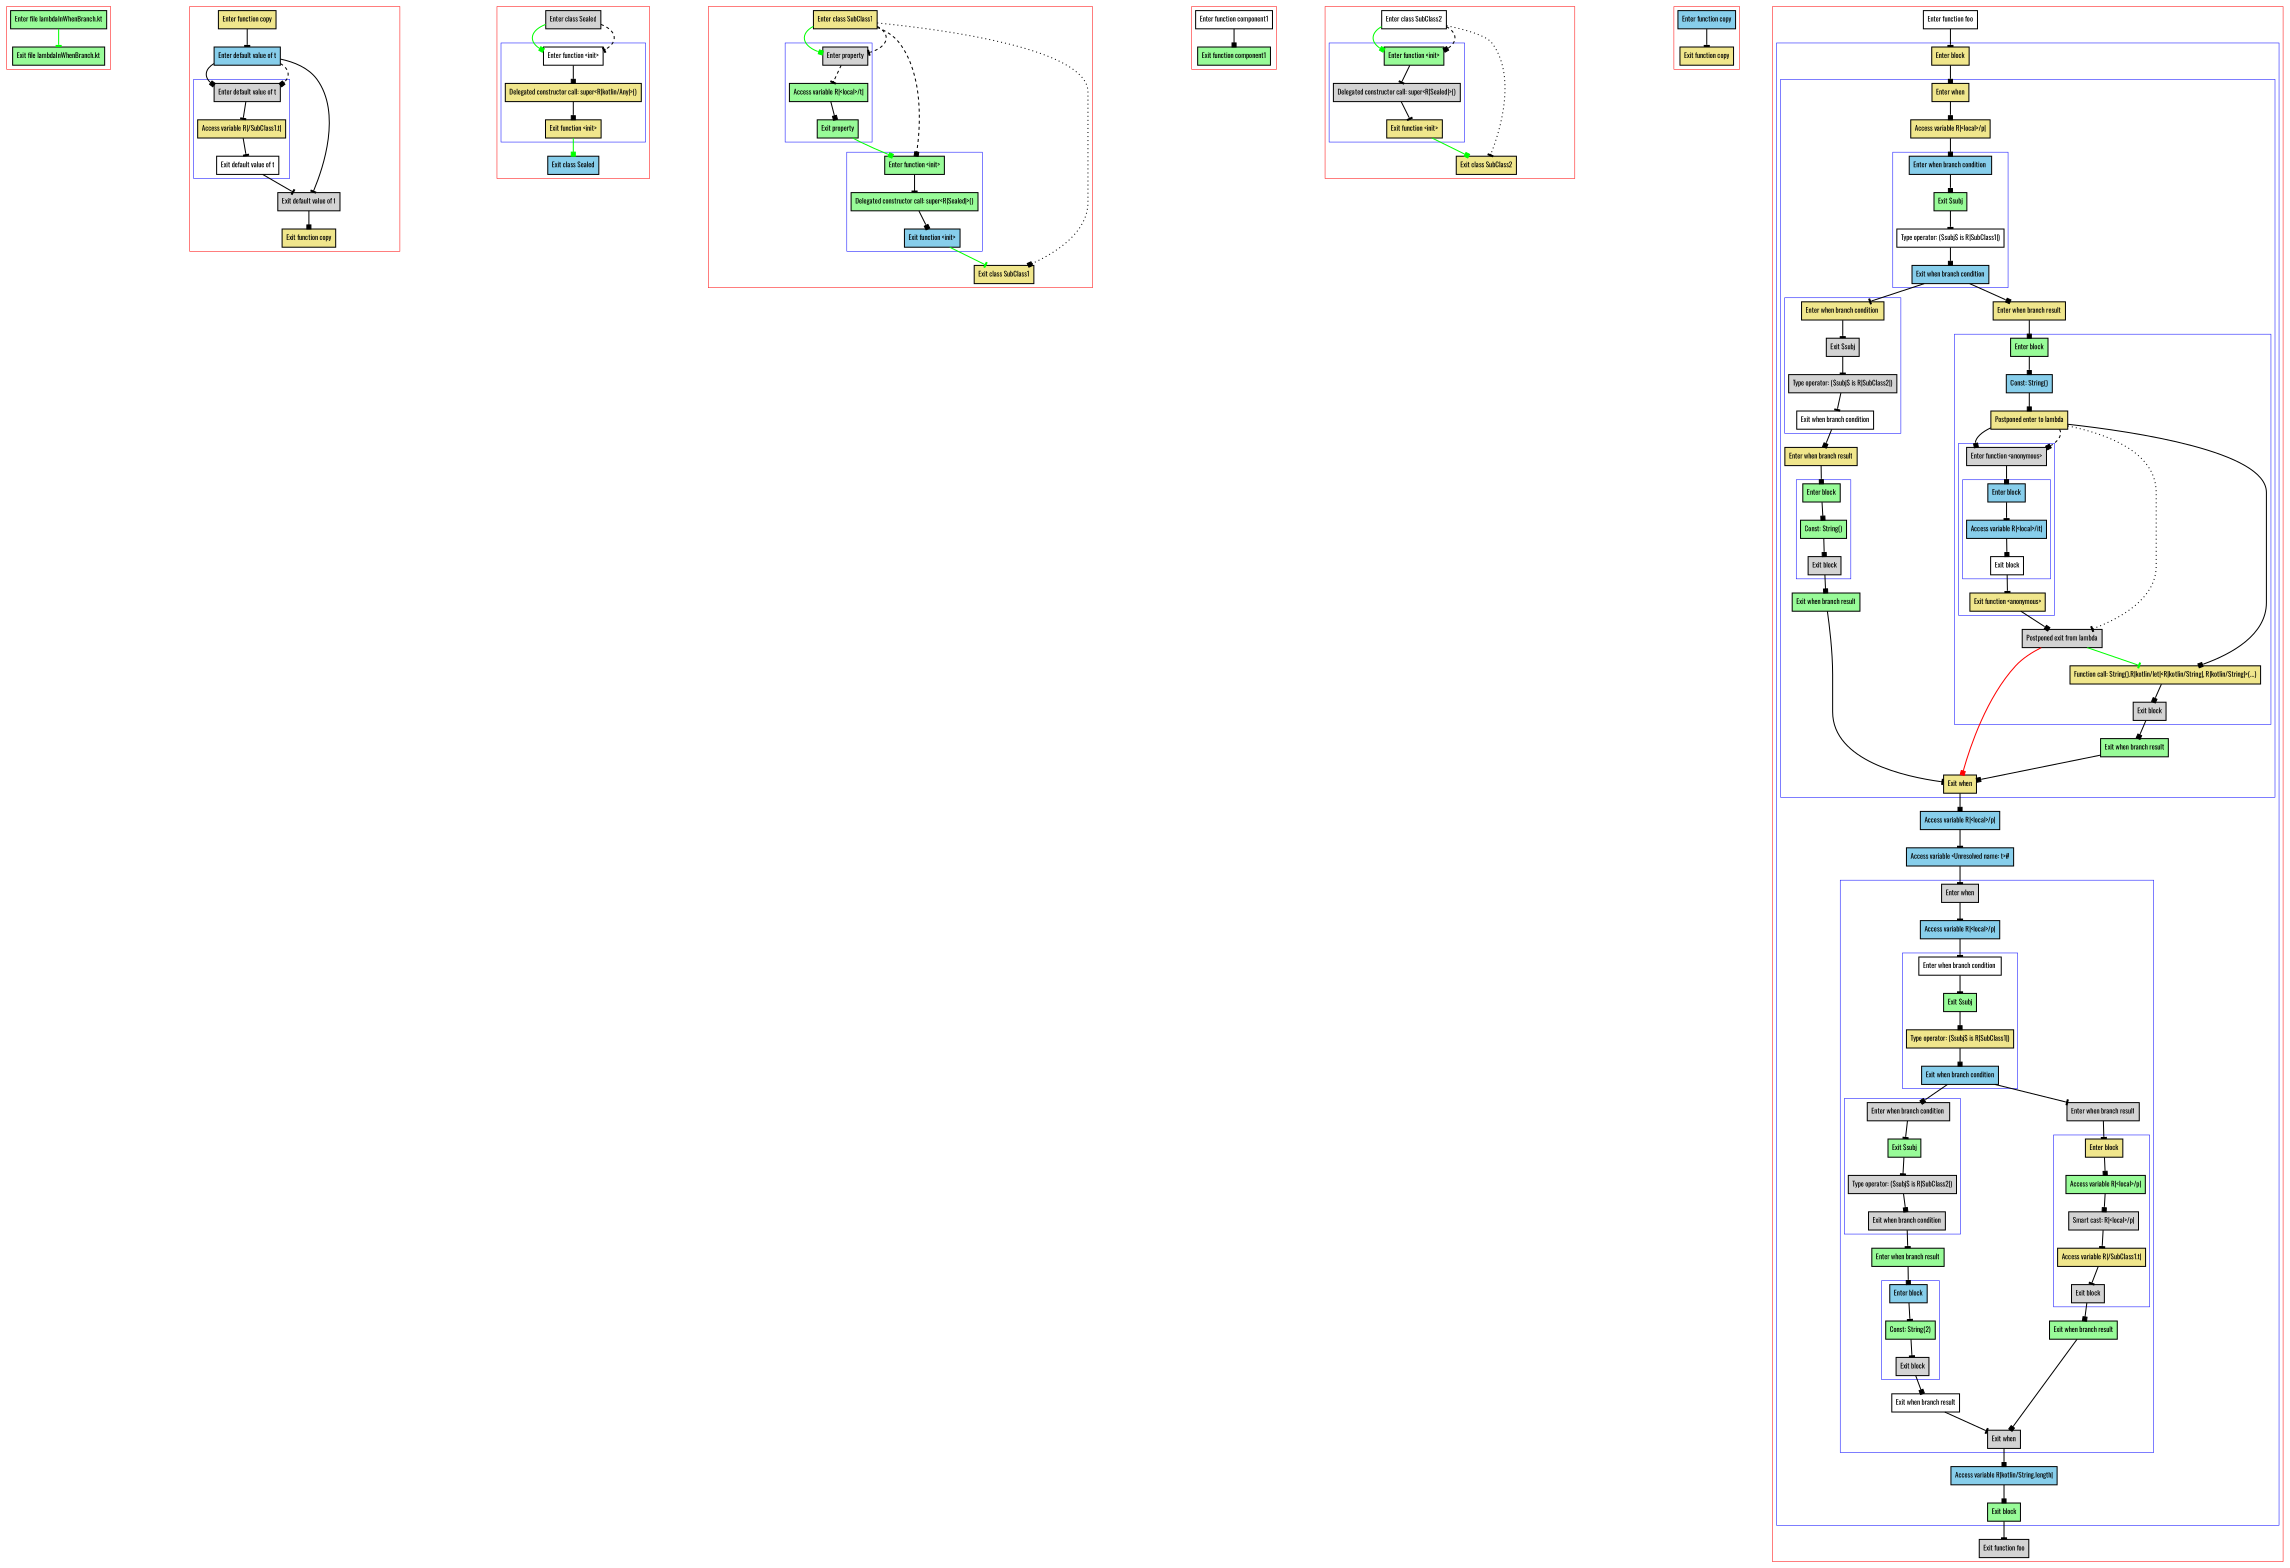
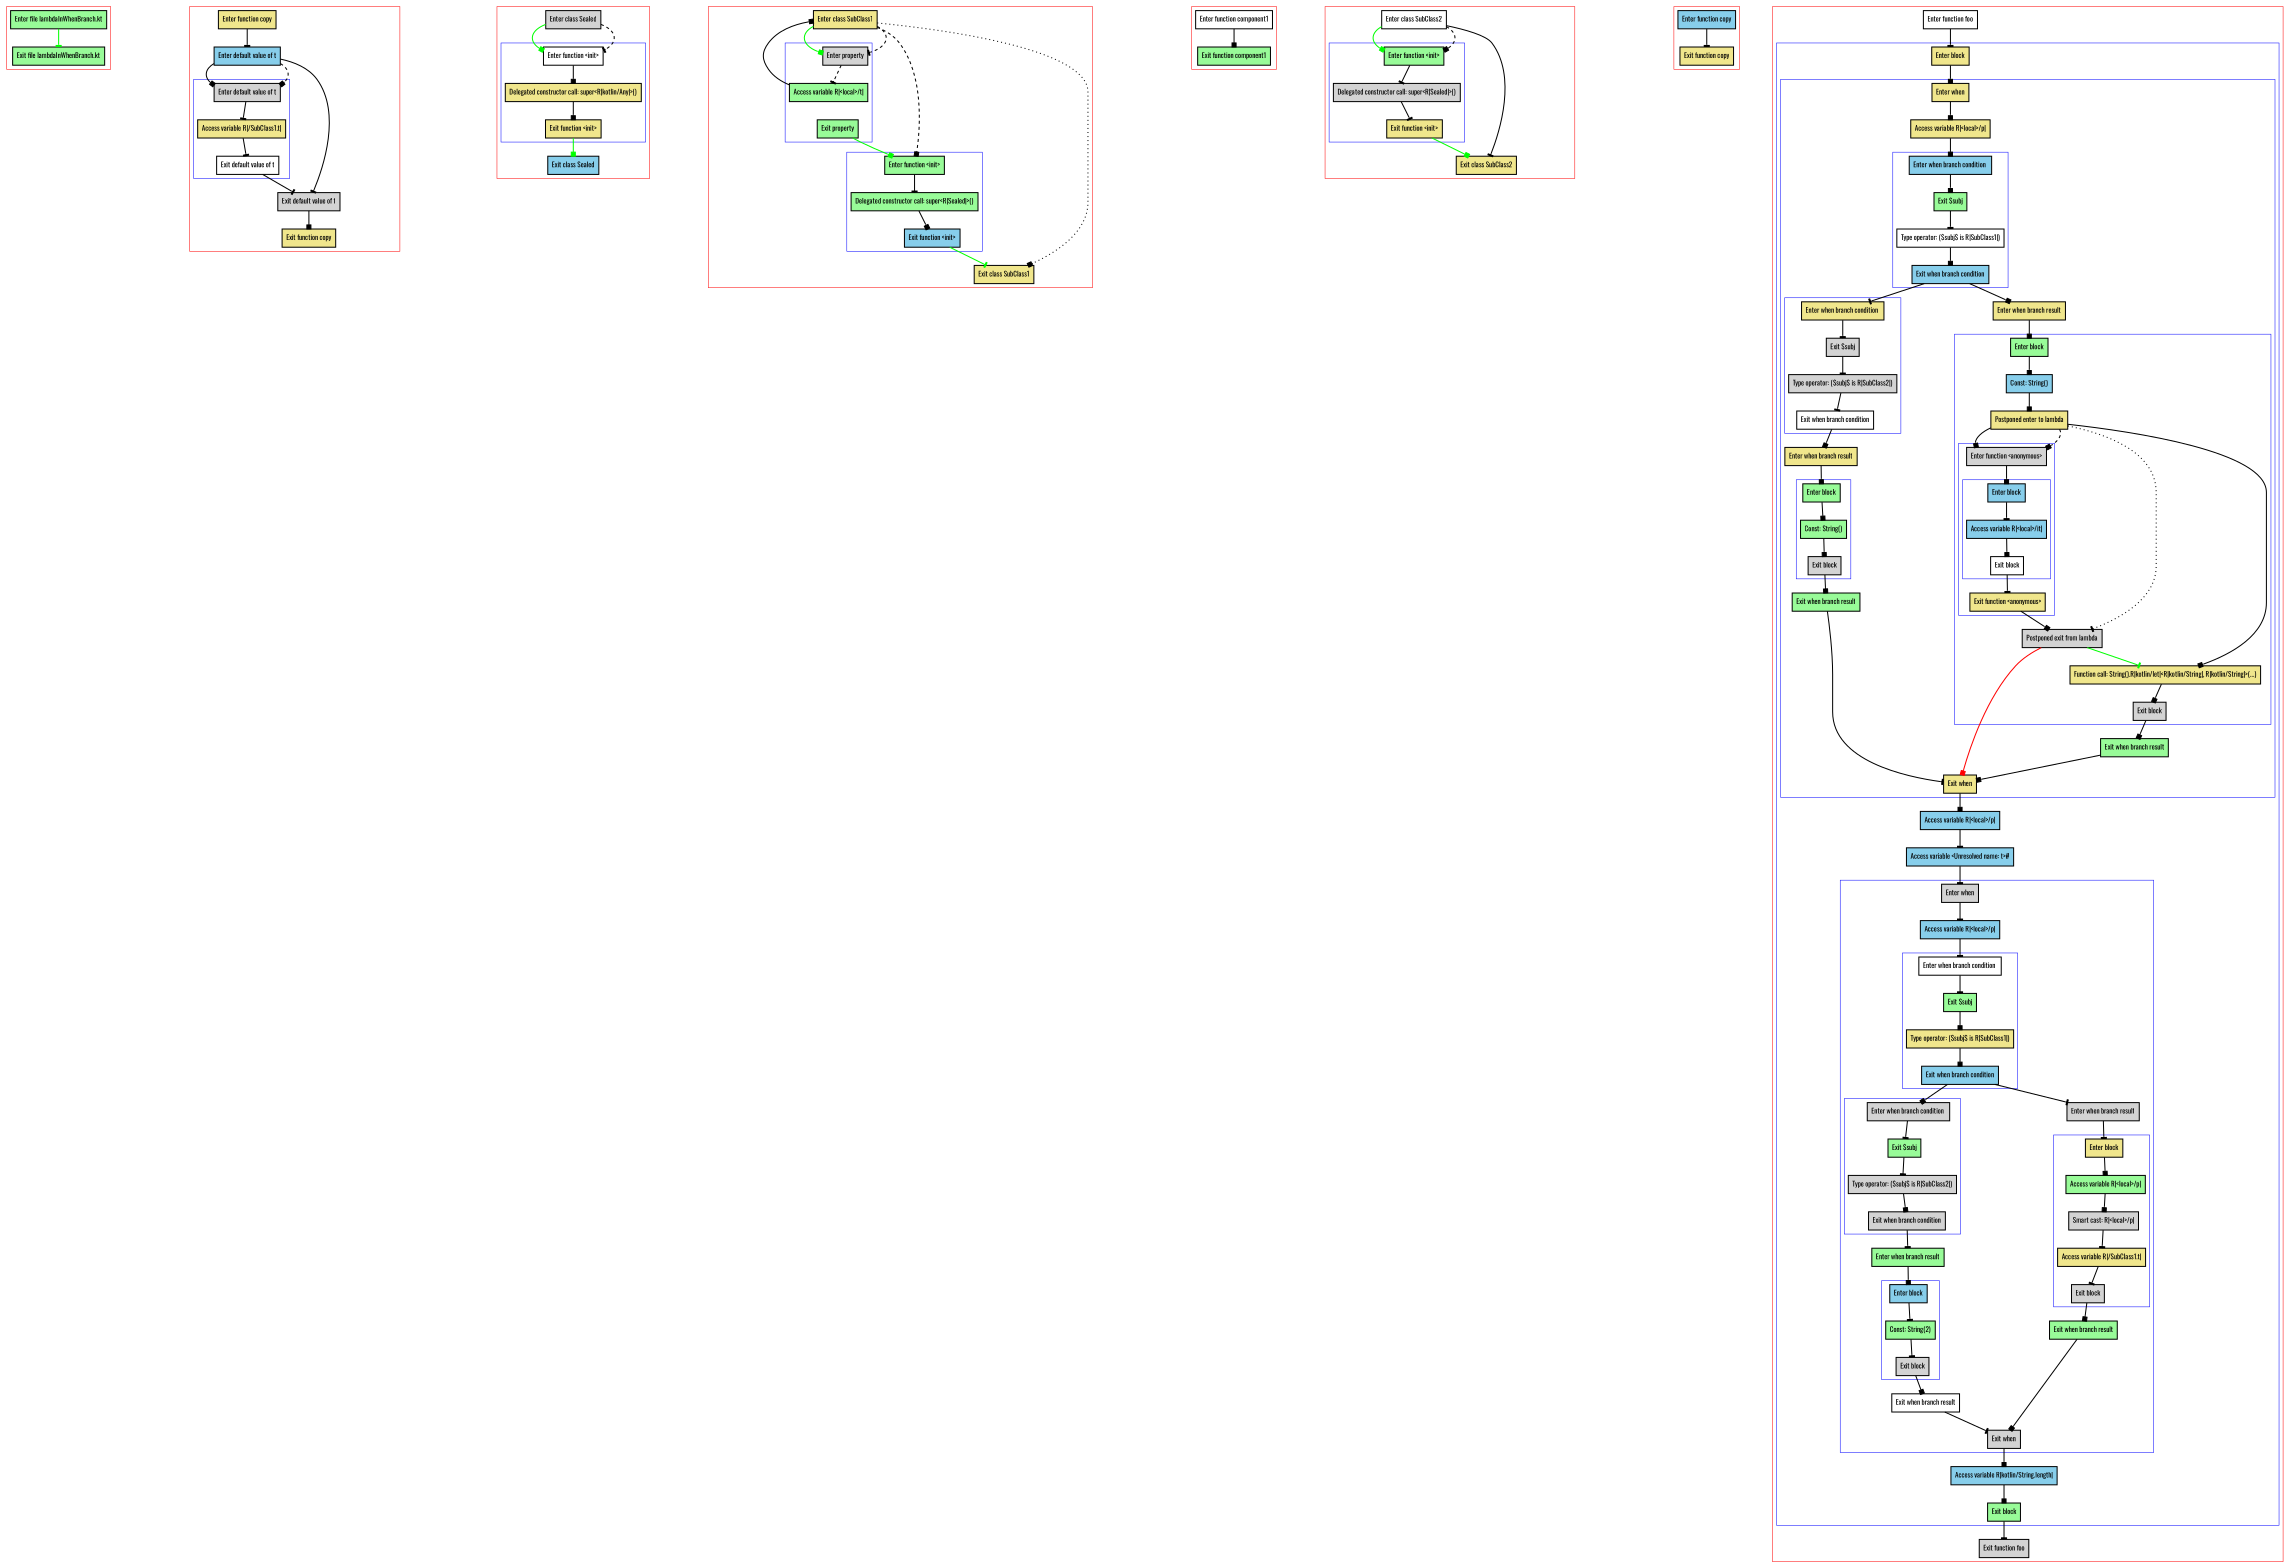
(1504, 73) -> (1504, 73)
(833, 108) -> (766, 47)
